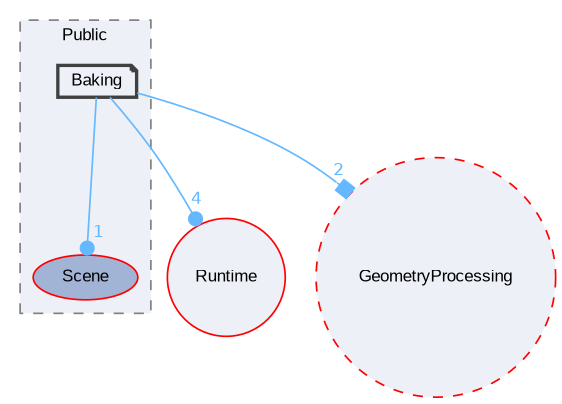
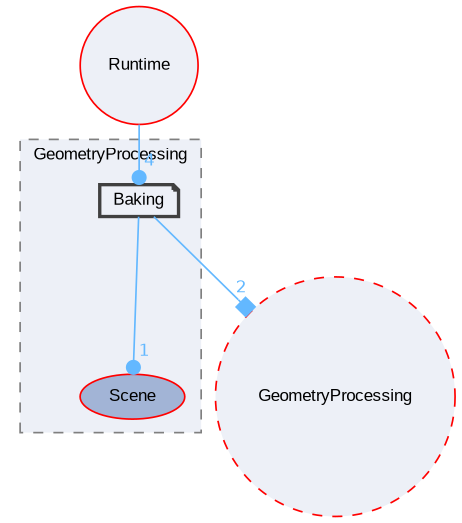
(85, 36) -> (111, 155)
(162, 165) -> (139, 150)
